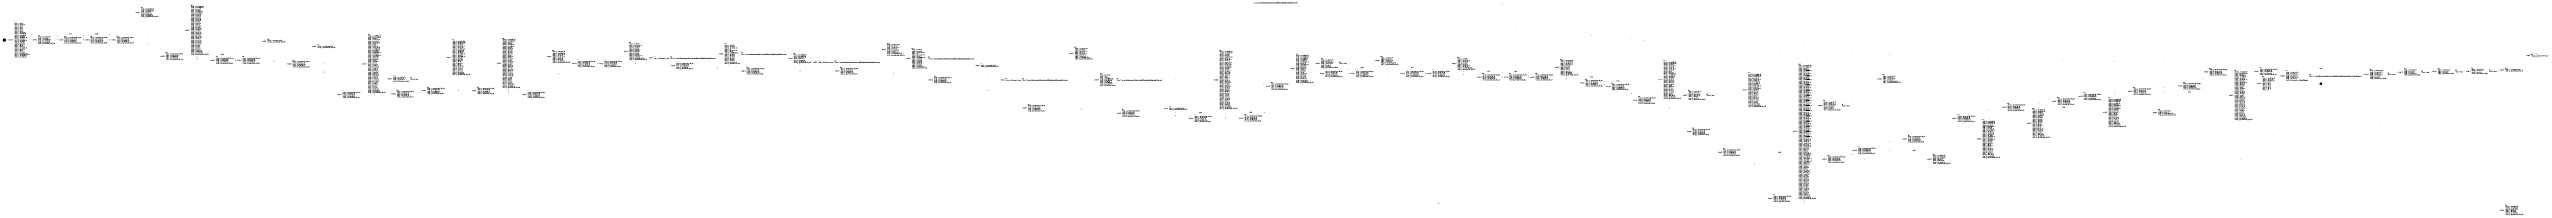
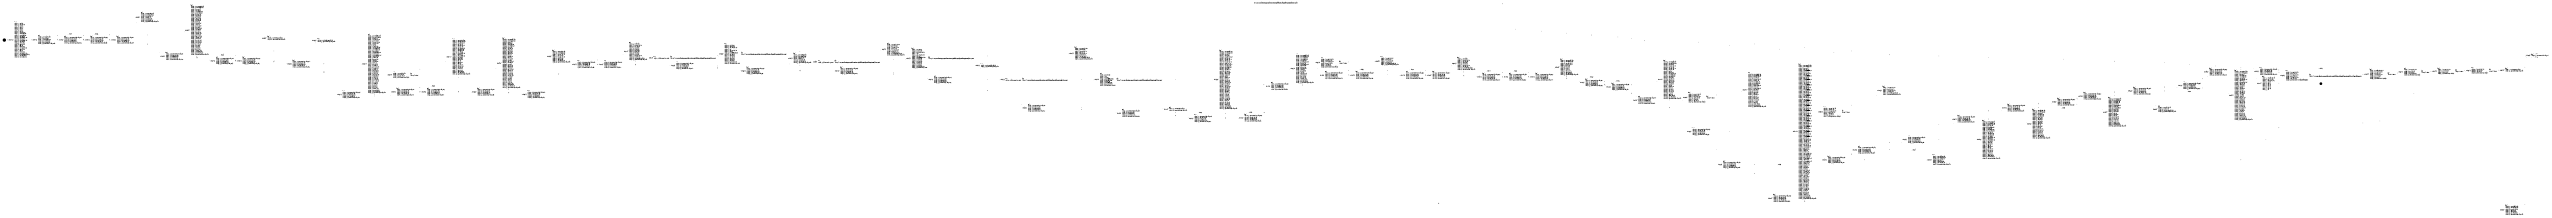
none -> (433, 86)
